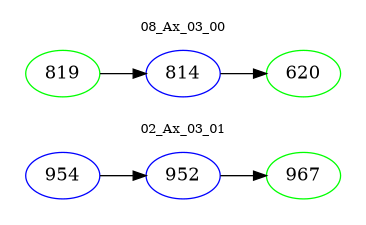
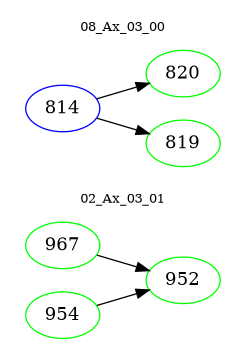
(117, 74) -> (117, 124)
(304, 74) -> (183, 74)
(63, 176) -> (63, 315)
(183, 176) -> (183, 280)
(237, 176) -> (117, 261)
